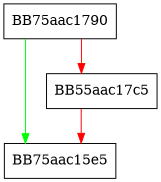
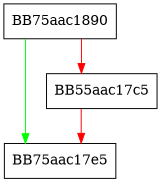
(60, 21) -> (60, 21)
(60, 161) -> (60, 161)
